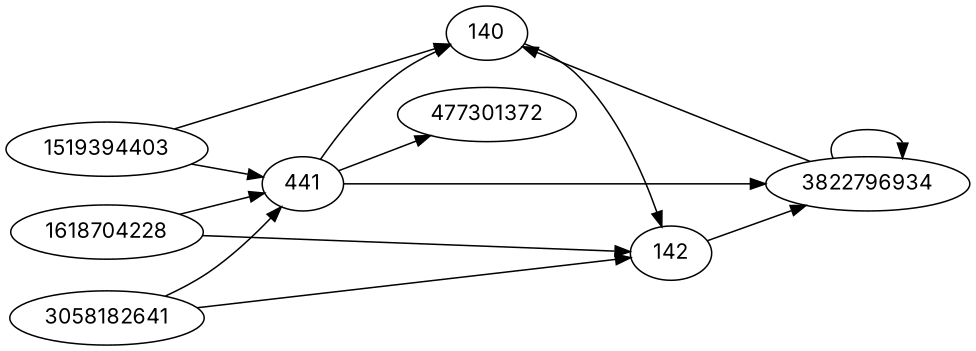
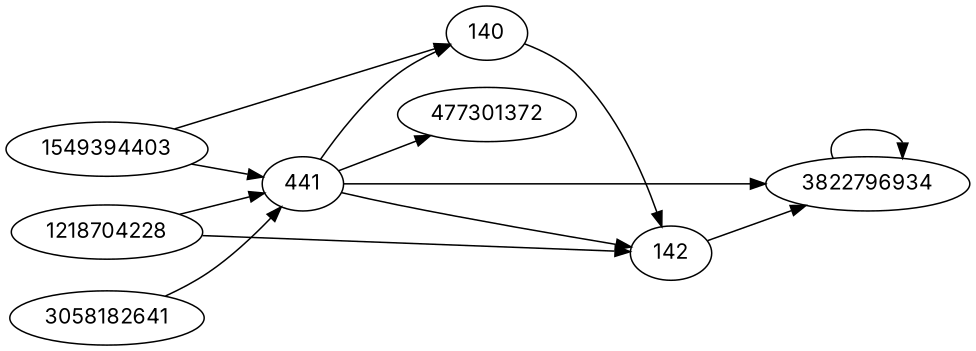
(674, 107) -> none
(107, 149) -> (107, 149)
(107, 232) -> (107, 232)
(406, 284) -> (478, 220)
